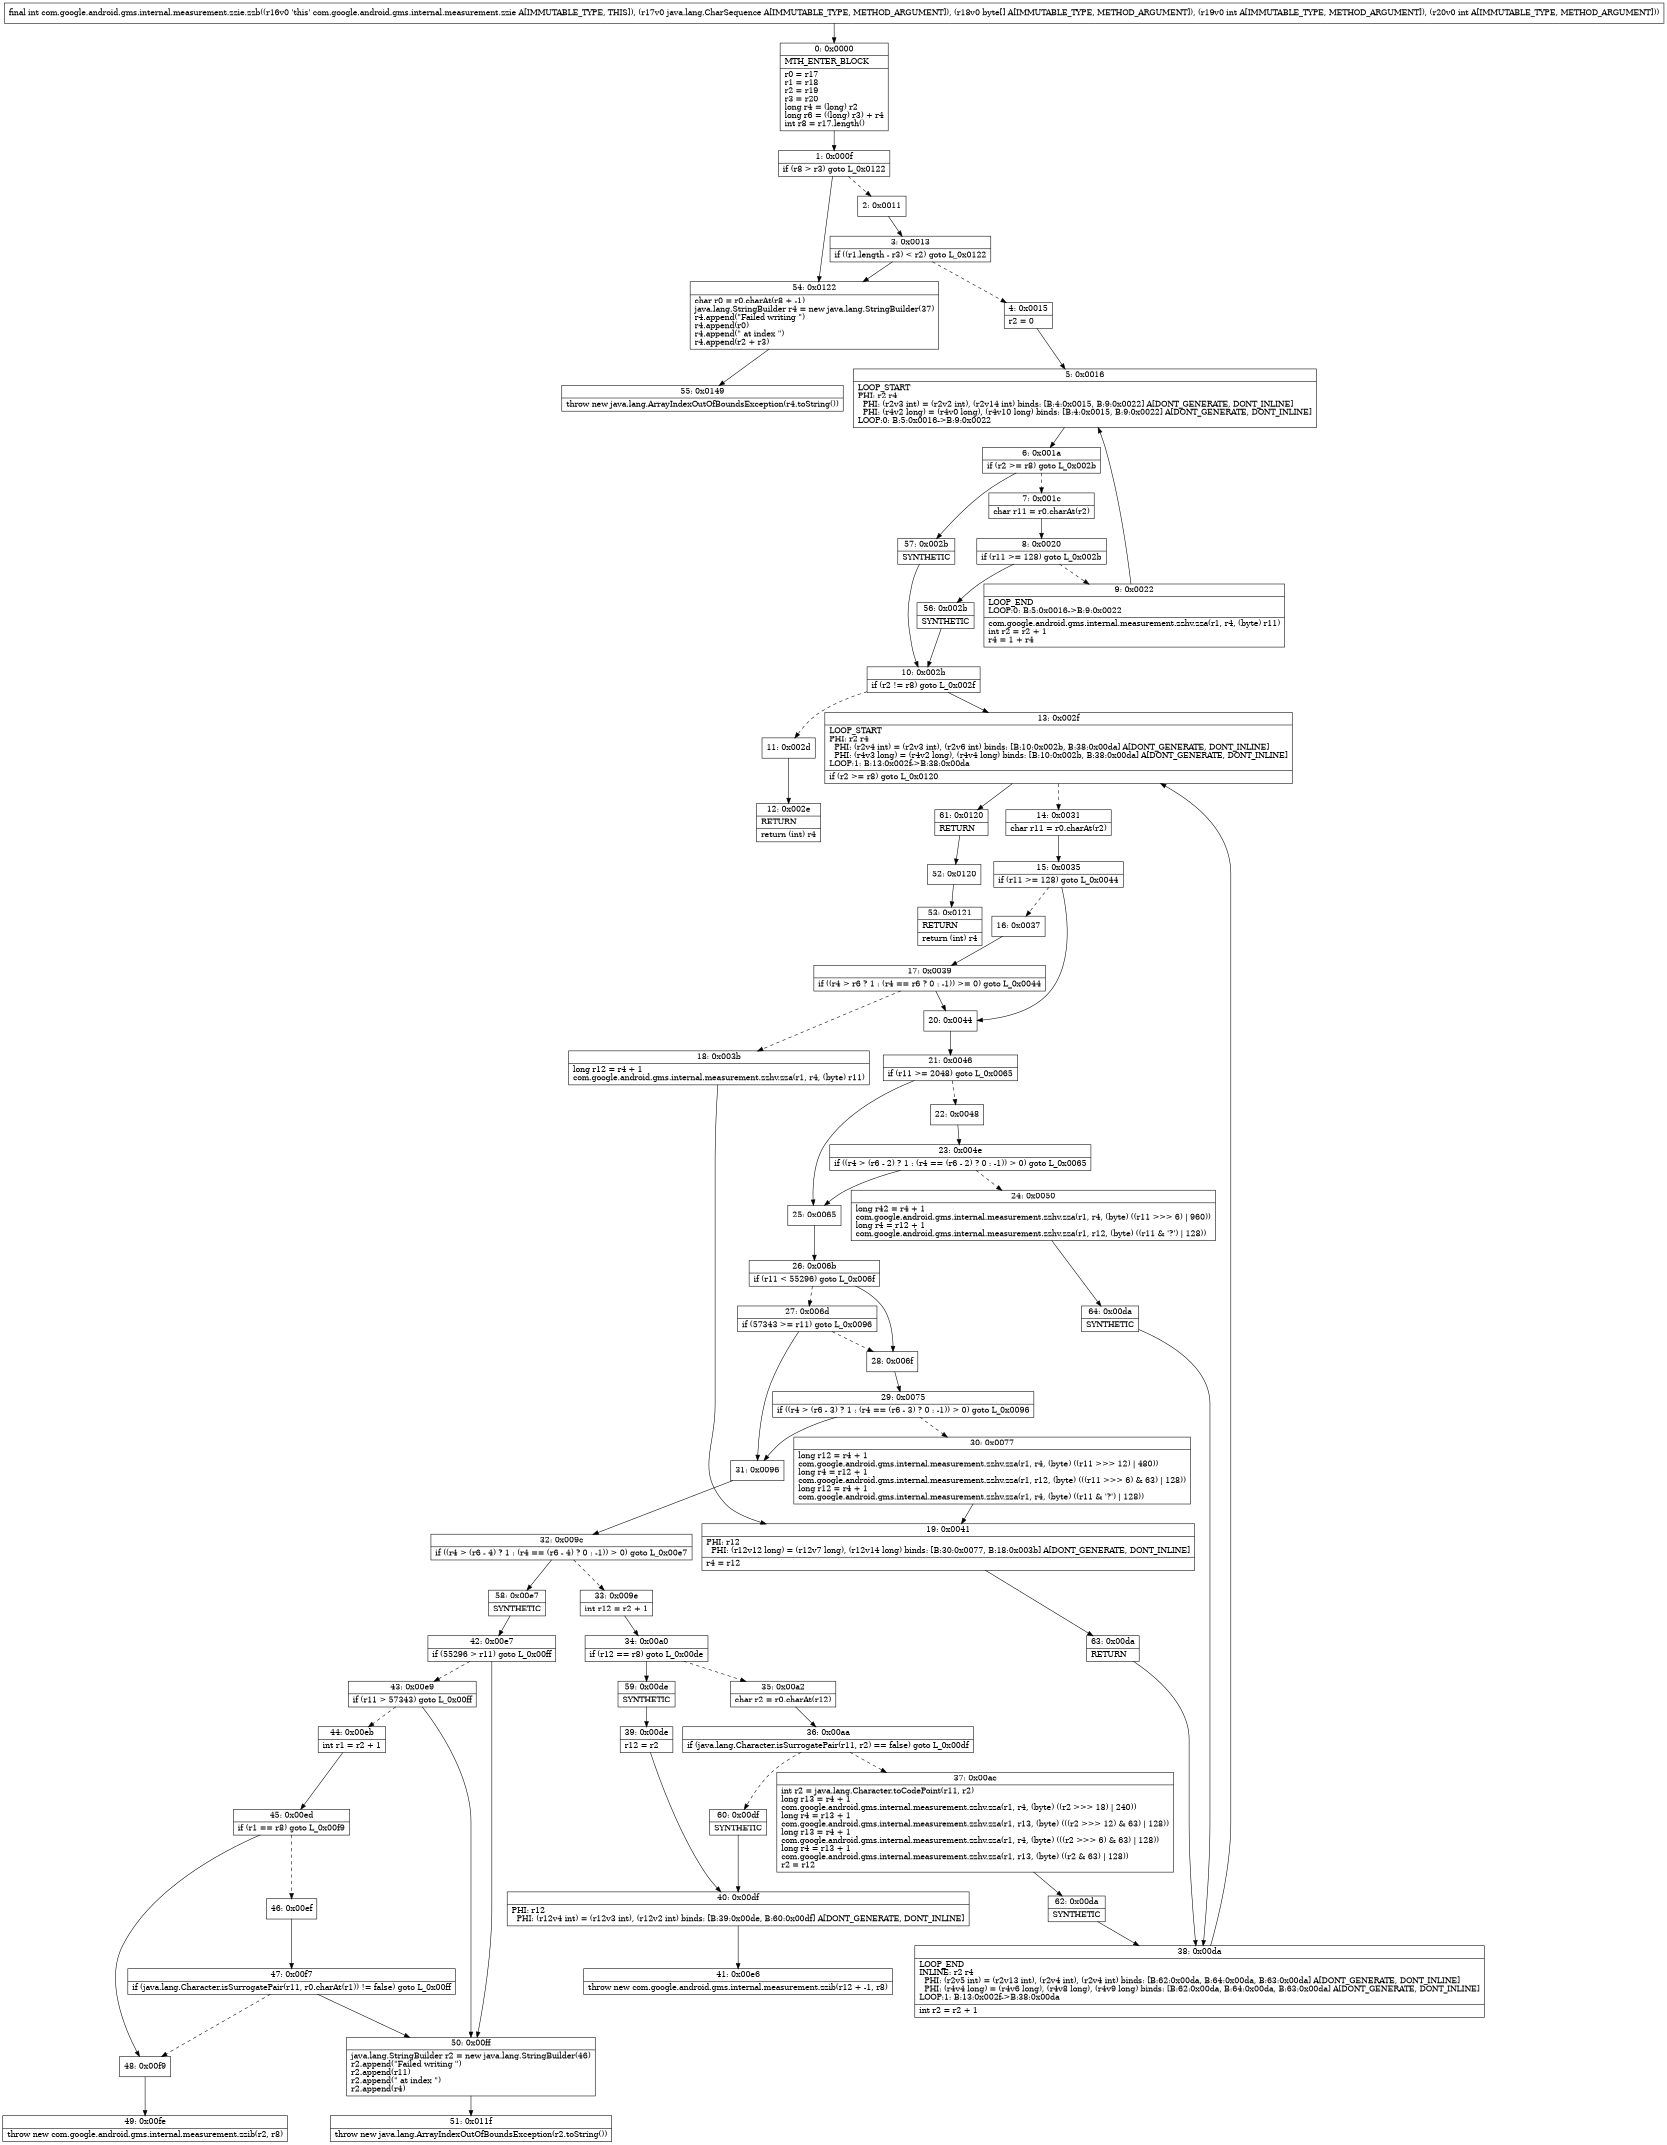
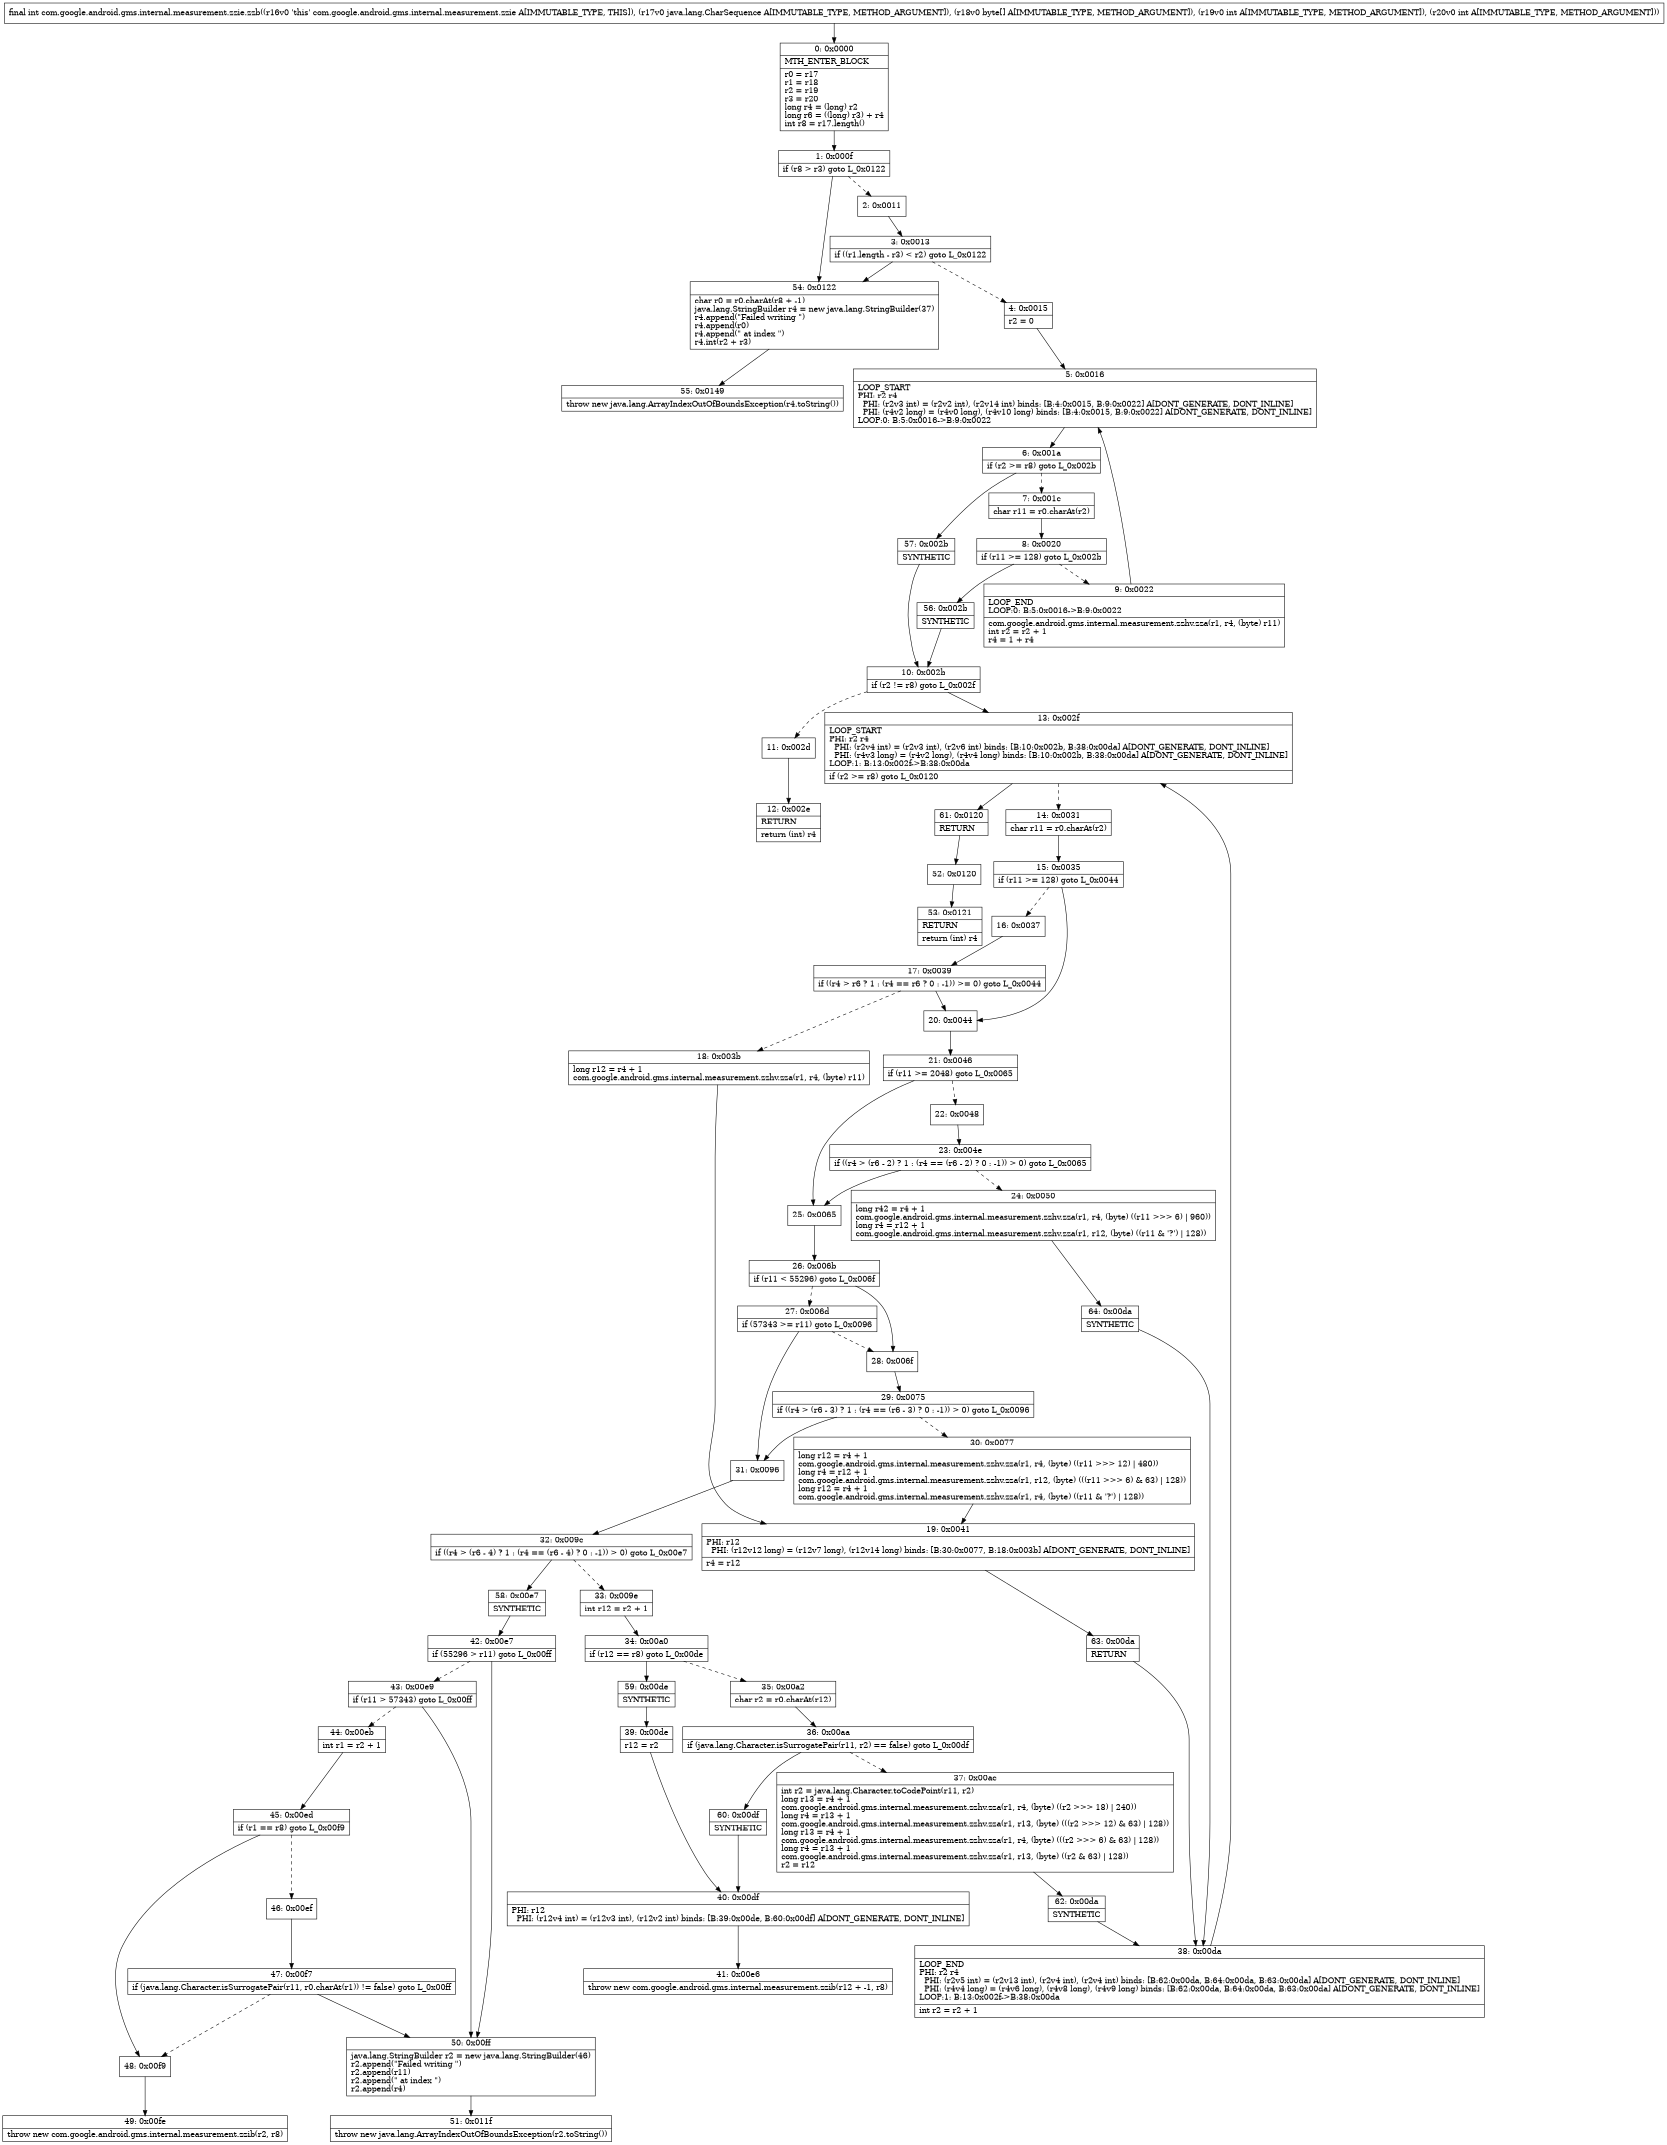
(732, 342) -> (723, 342)
(770, 1774) -> (770, 1774)
(948, 1973) -> (940, 1973)
